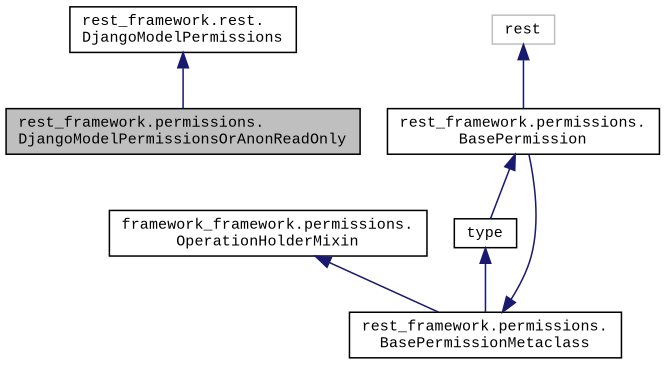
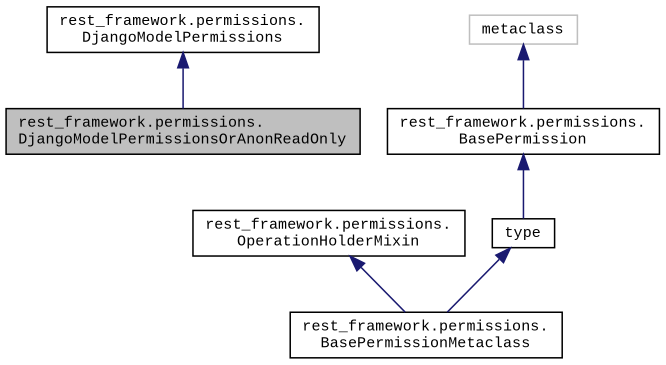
(183, 30) -> (183, 30)
(523, 30) -> (523, 30)
(536, 229) -> none
(268, 233) -> (329, 233)
